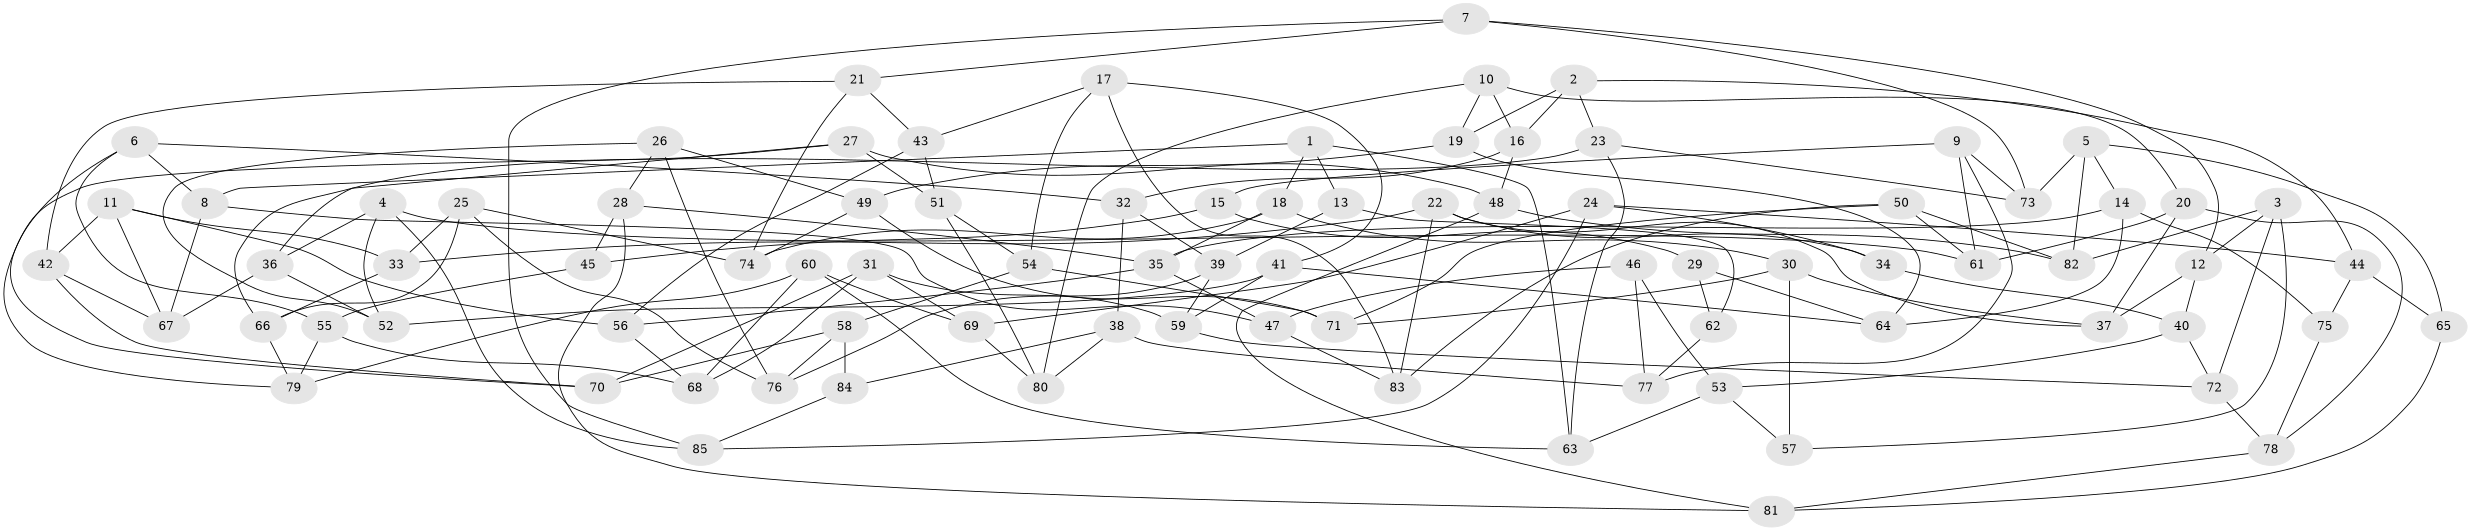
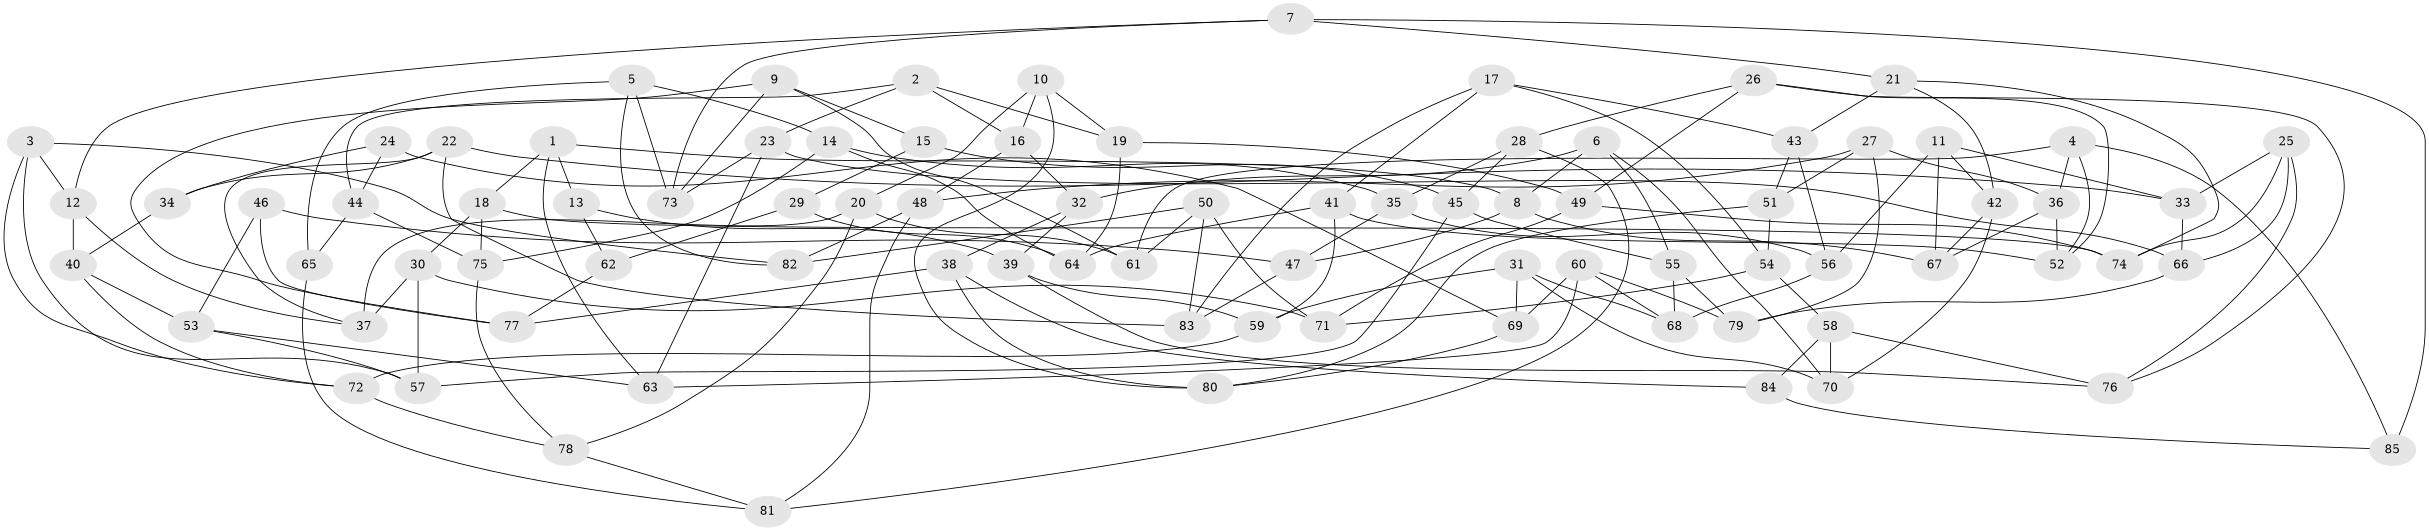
(1229, 229) -> (481, 241)
none -> (976, 370)
(1248, 429) -> none
